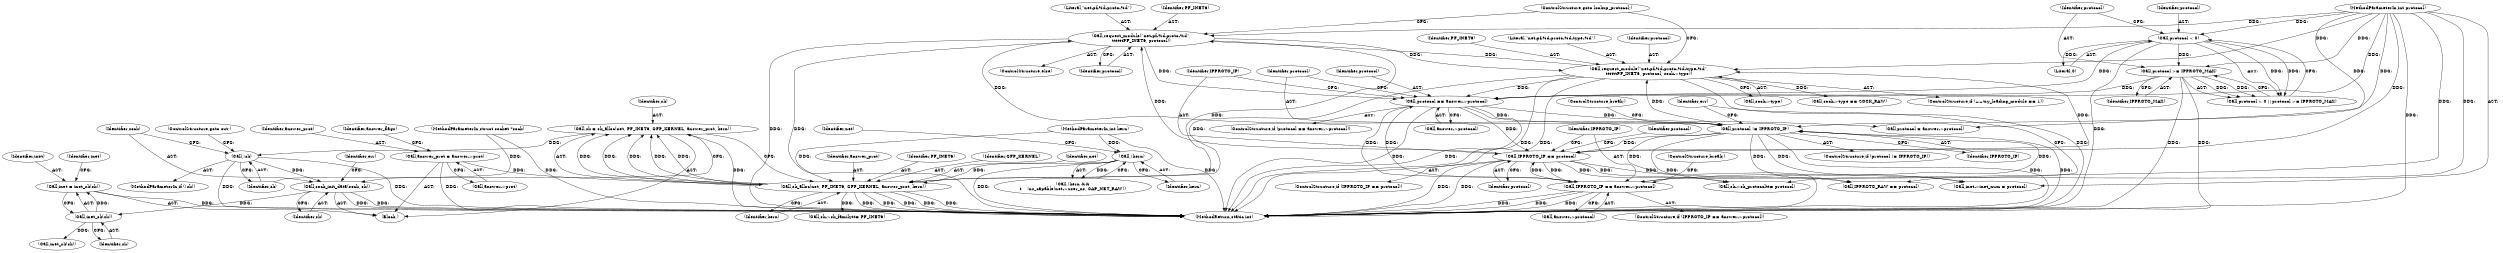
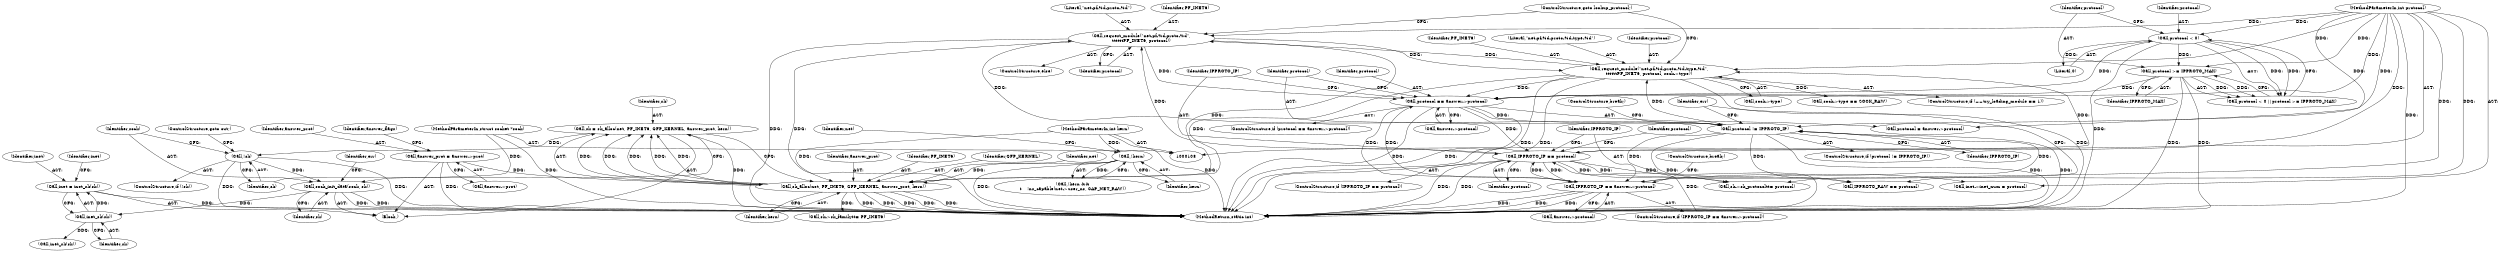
(1611, 115) -> (1611, 115)
(1649, 137) -> (1630, 173)
none -> (1186, 157)
(1818, 172) -> none
(163, 187) -> (163, 187)
